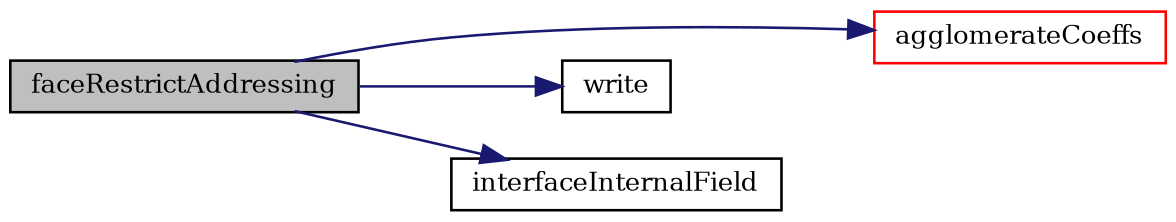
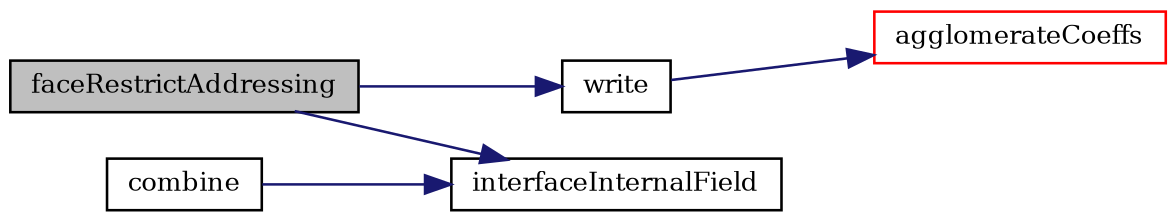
(570, 30) -> (759, 69)
none -> (184, 184)
